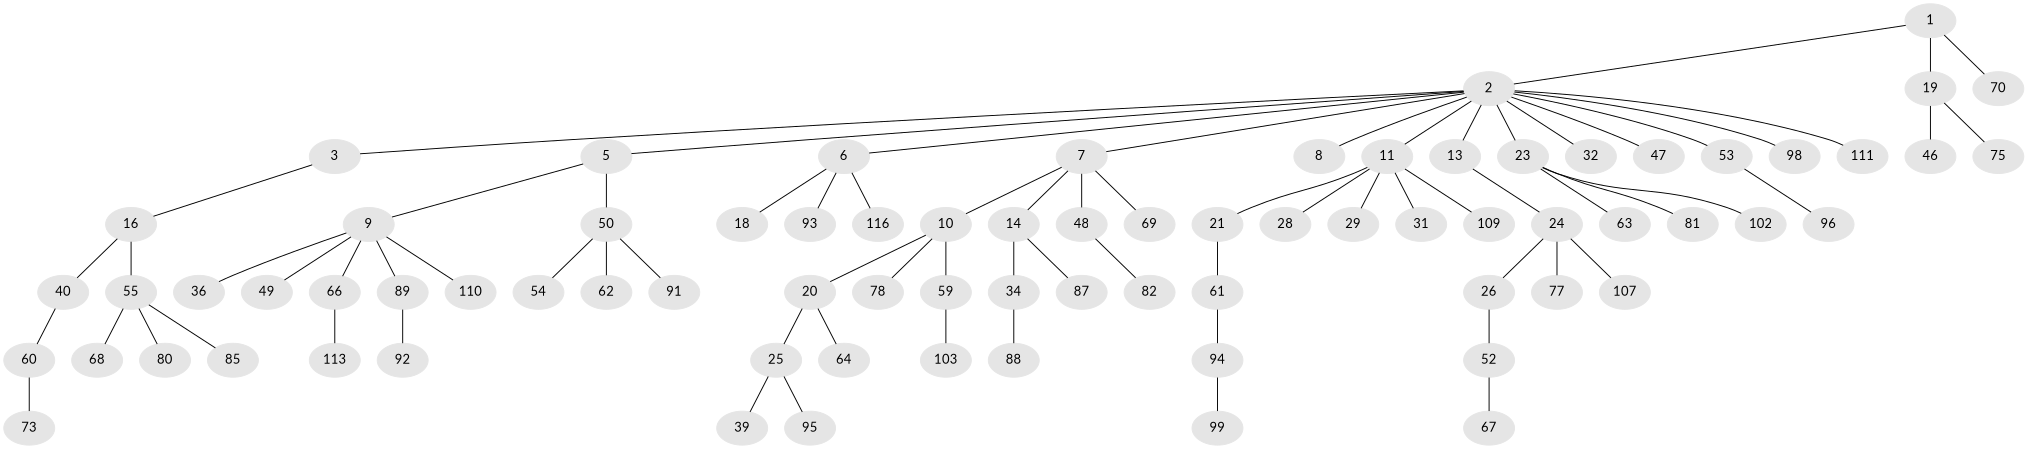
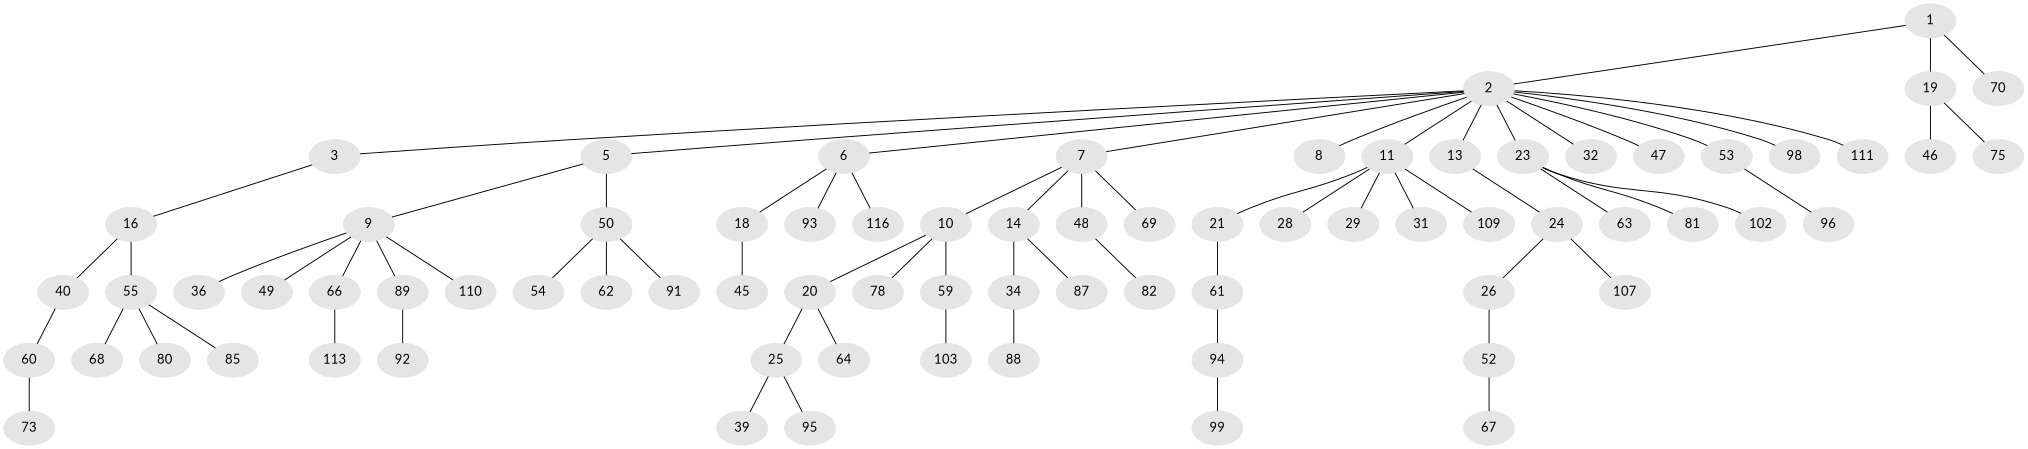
none -> (742, 292)
(1557, 292) -> none
